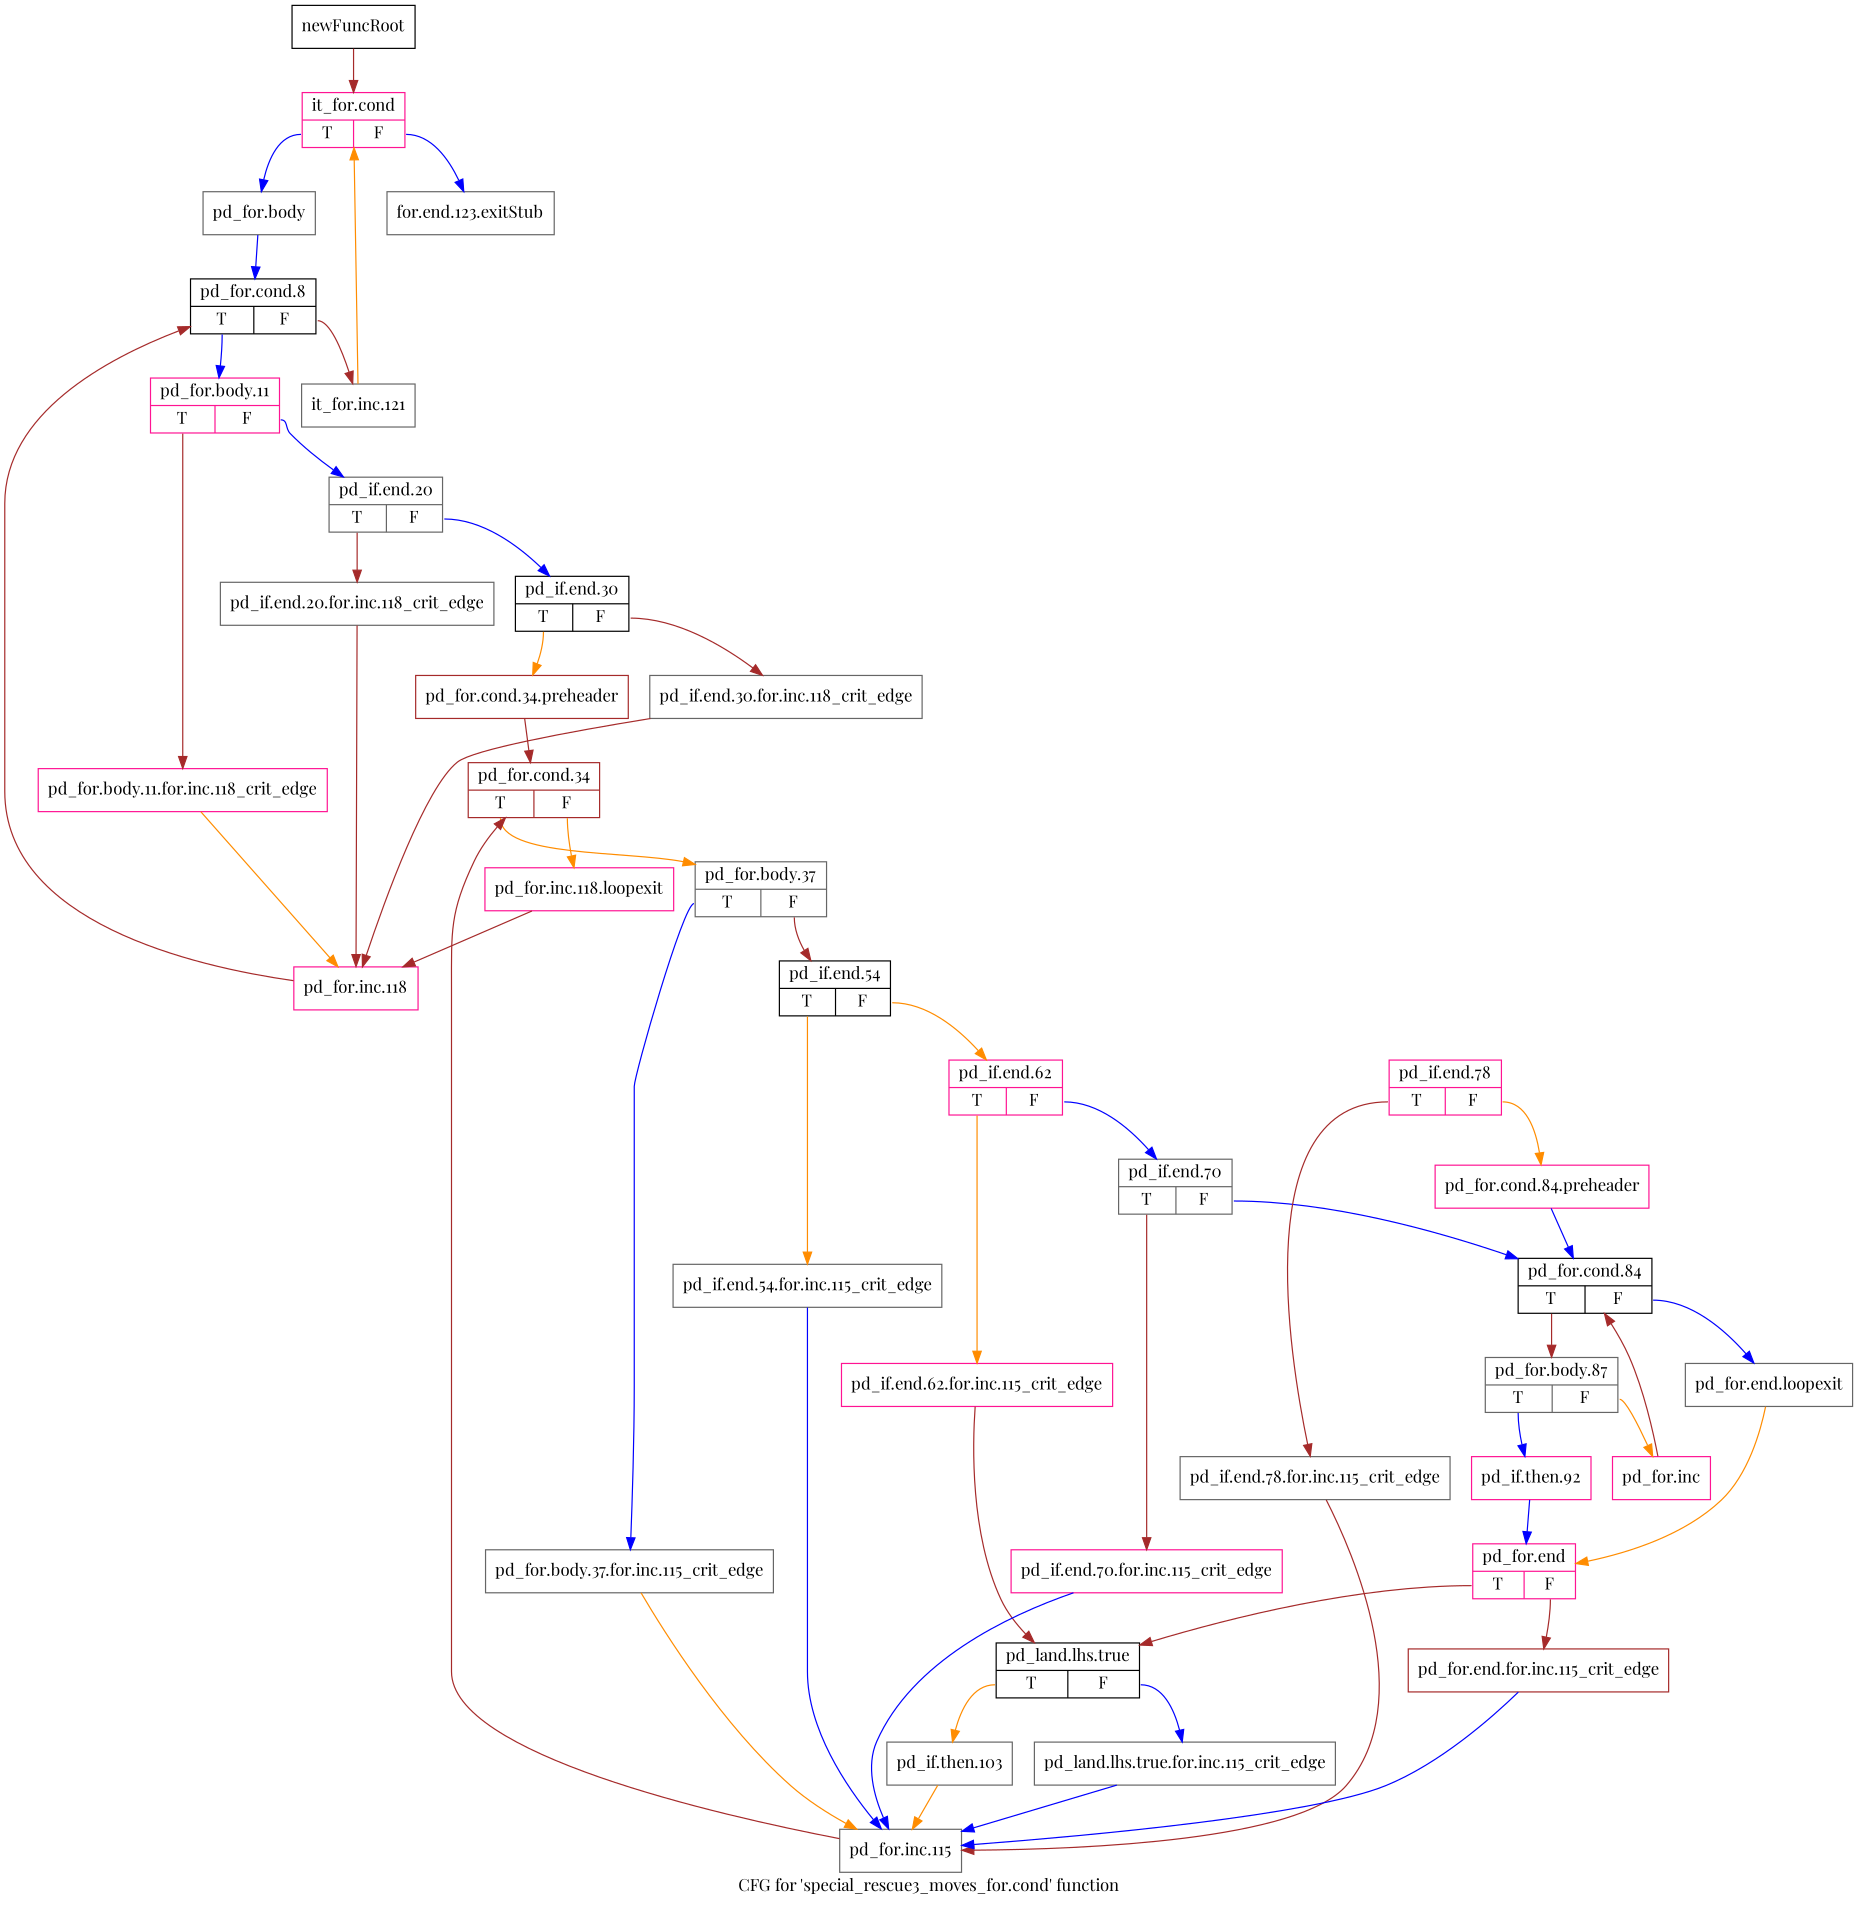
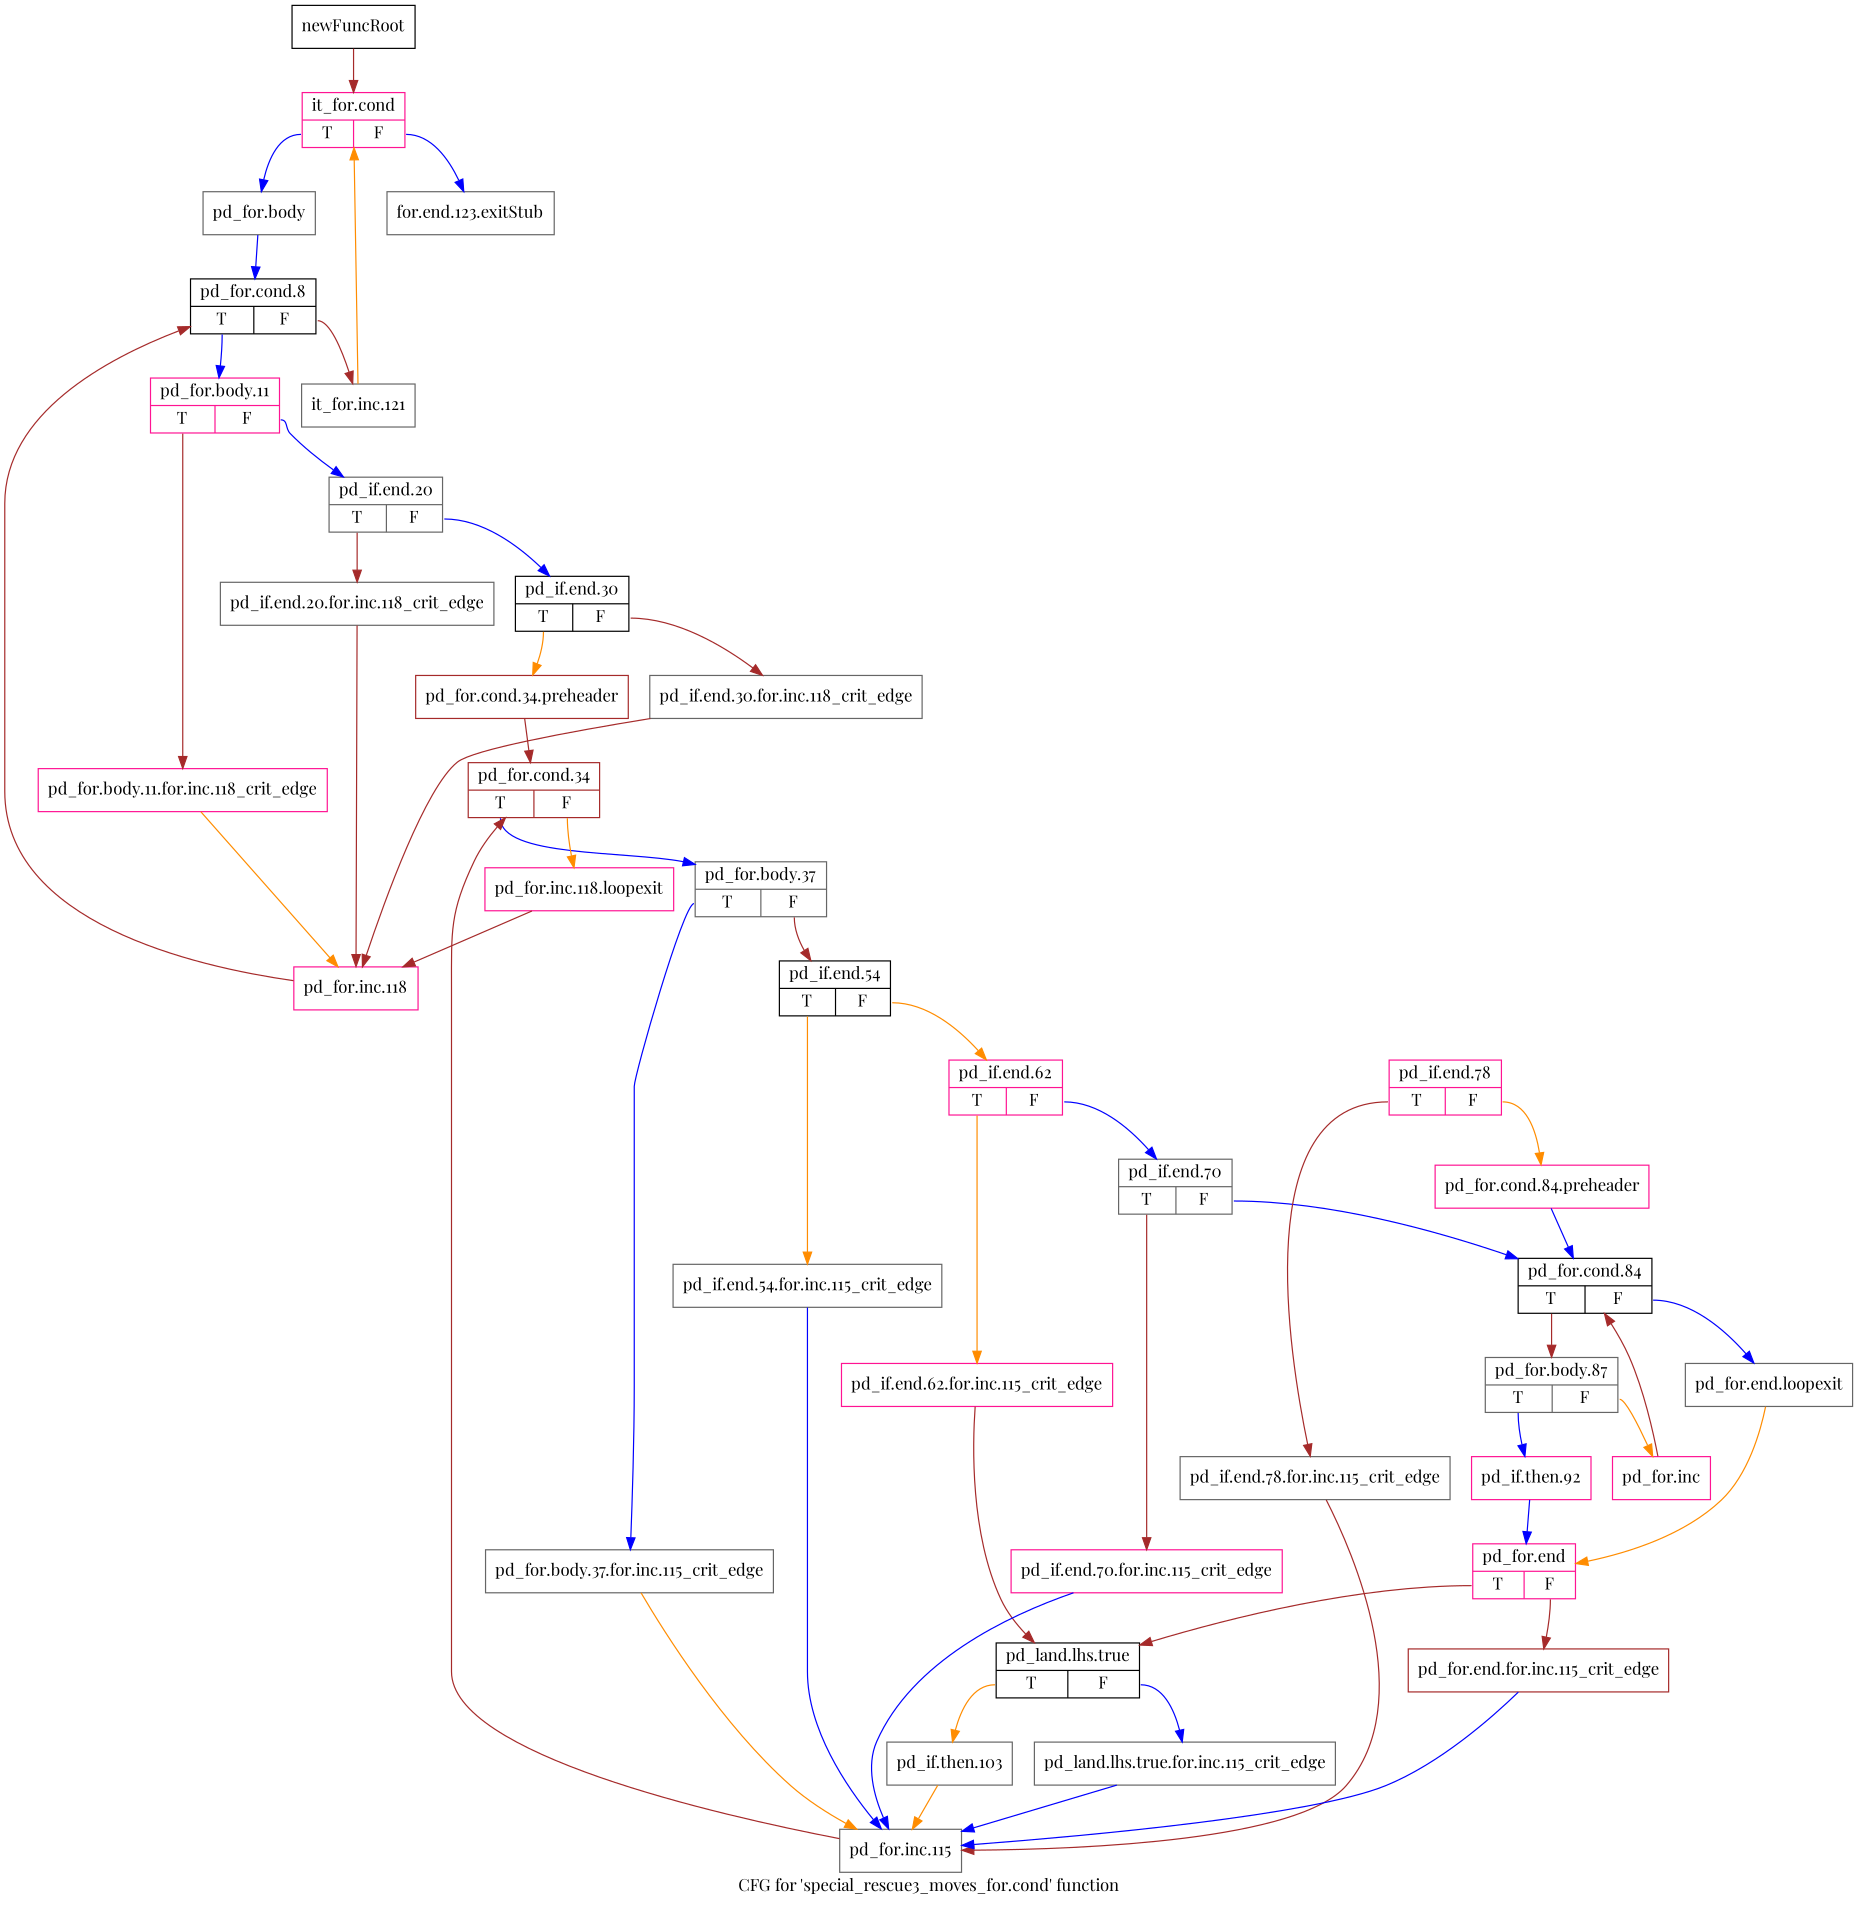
(586, 852) -> (586, 852)
